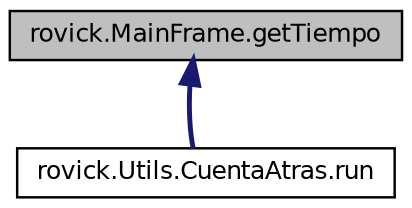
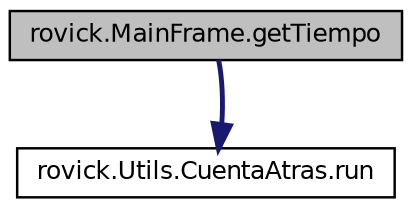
(190, 117) -> (222, 92)
